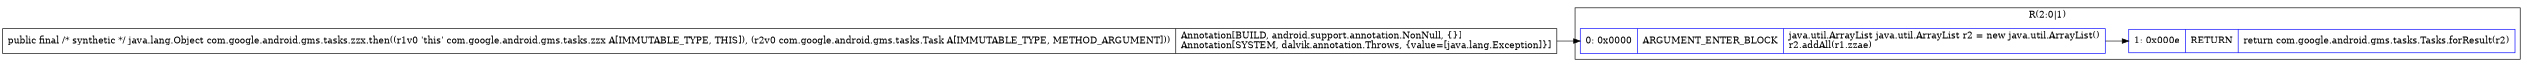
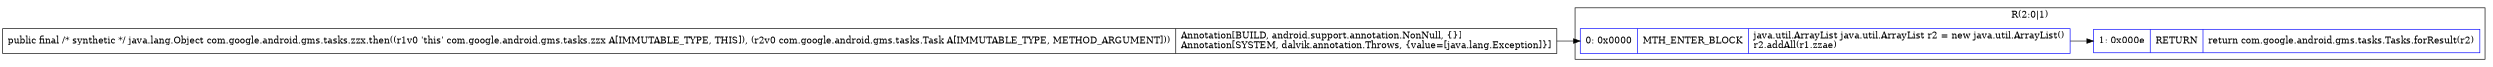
(1711, 41) -> (1693, 41)
